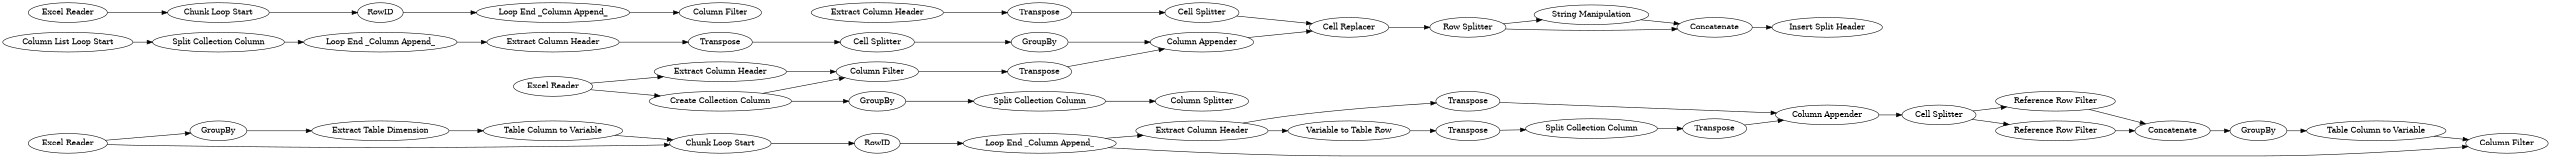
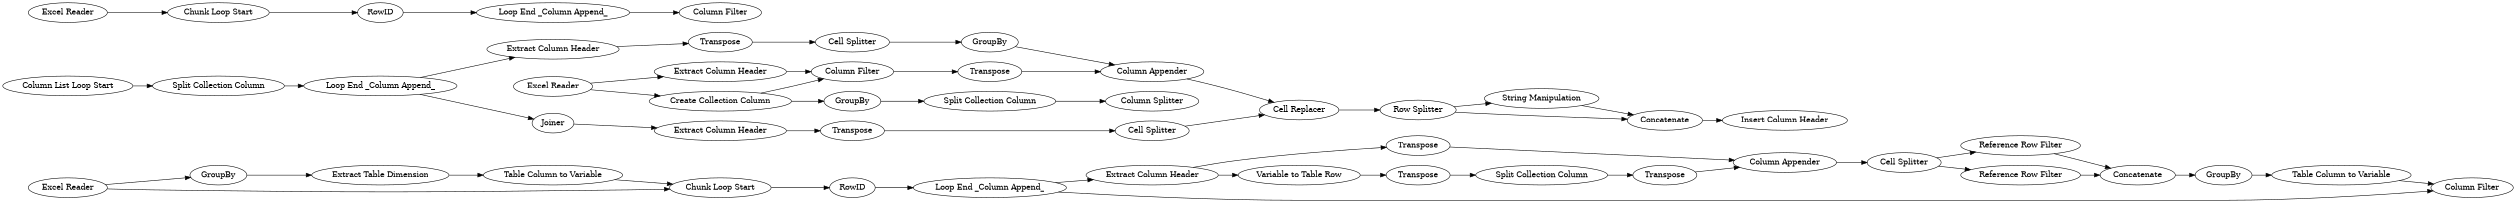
(1827, 27) -> (1785, 120)
none -> (553, 123)
